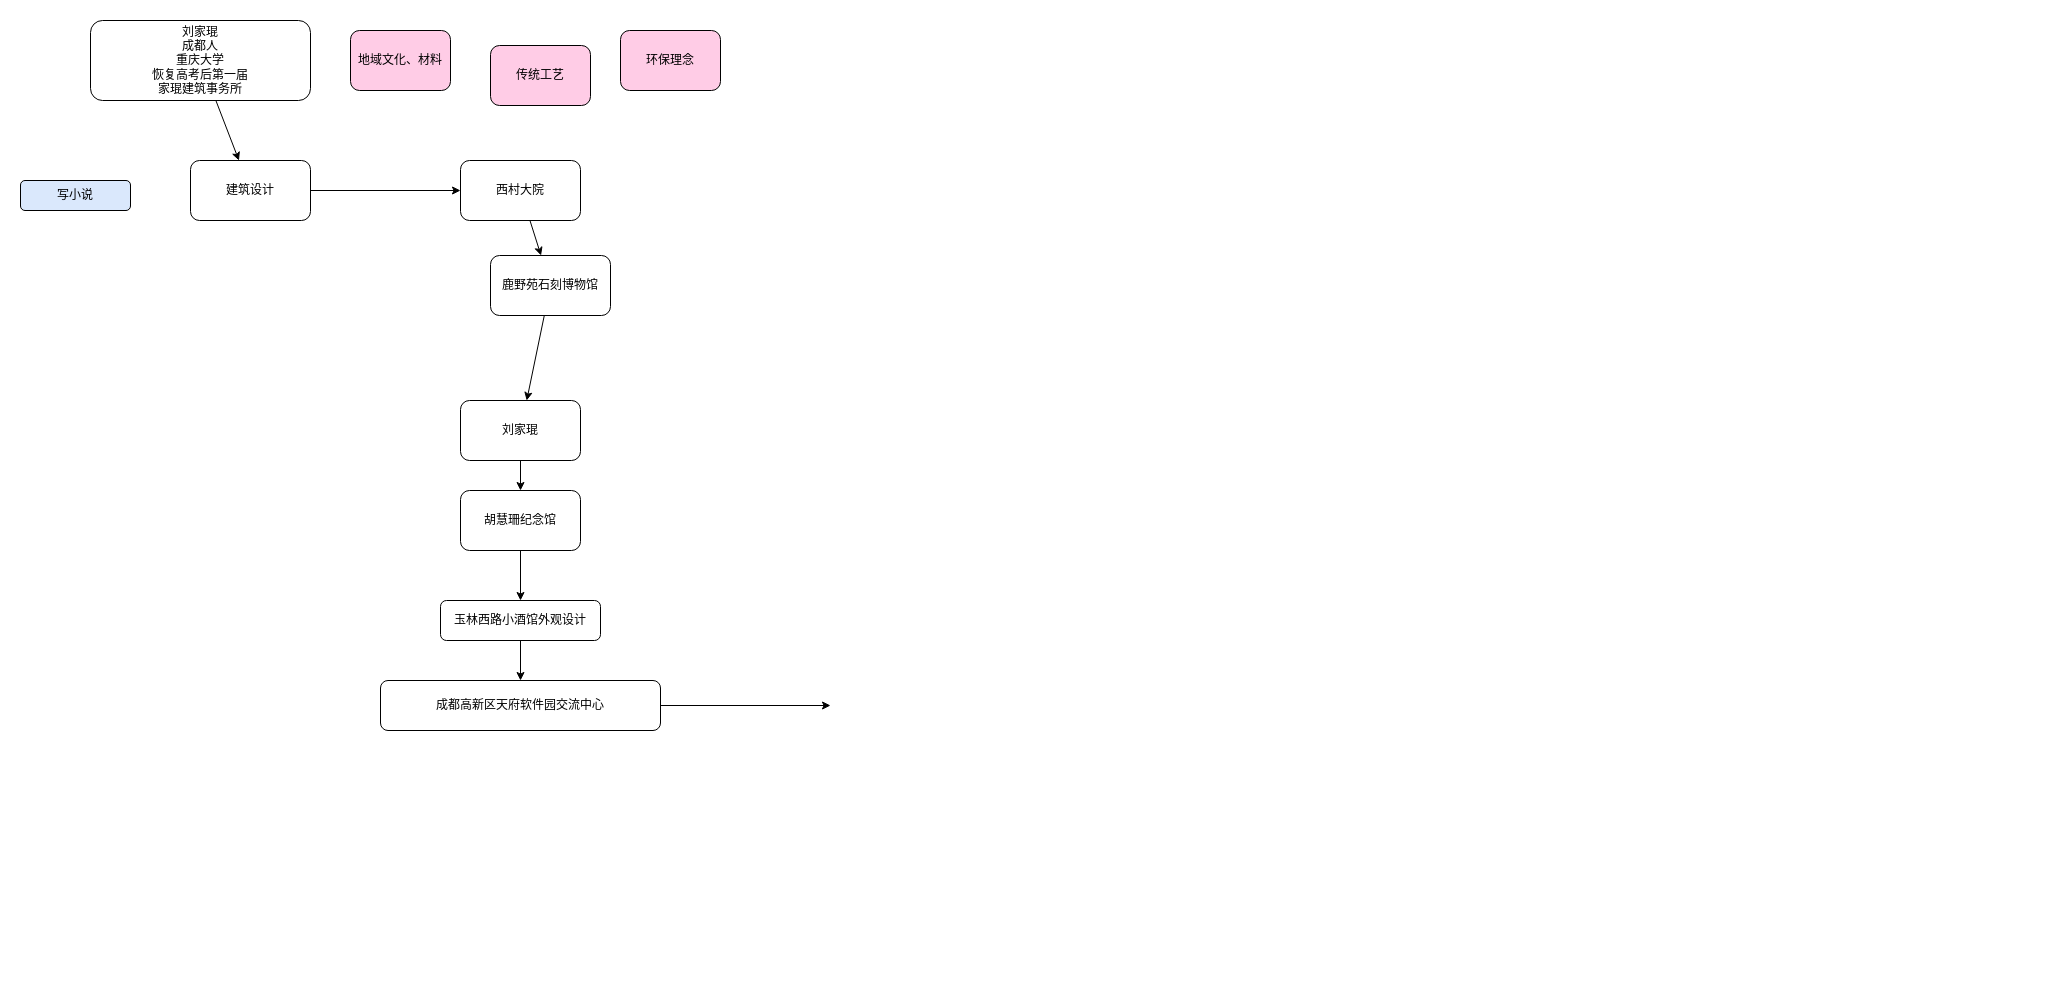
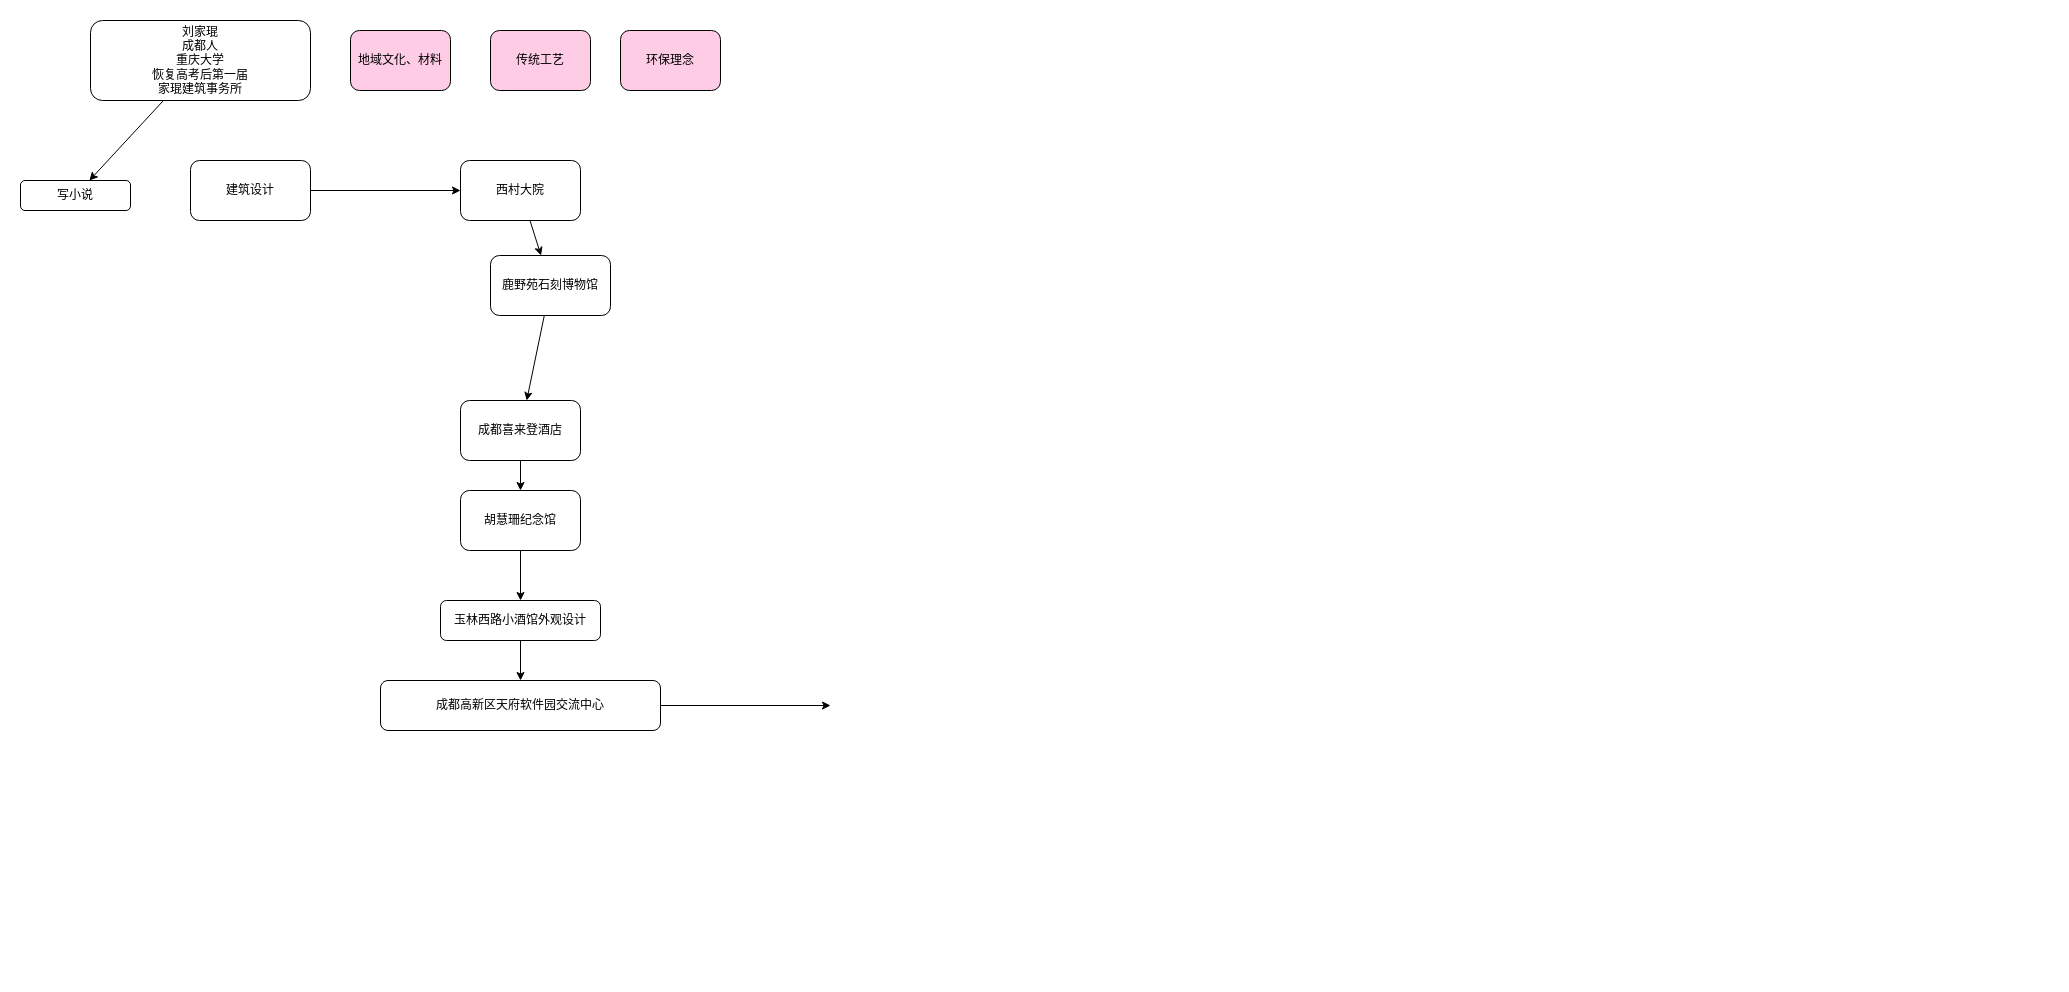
(541, 76) -> (541, 61)
(226, 127) -> (129, 138)
(76, 196) -> (76, 196)
(521, 431) -> (521, 431)
